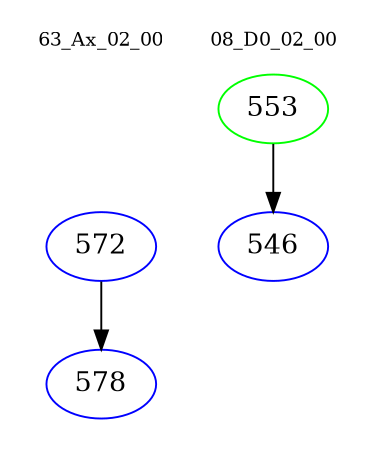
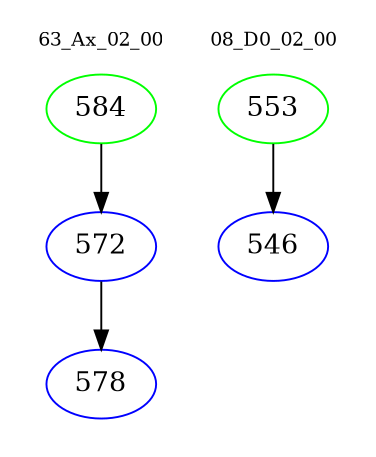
none -> (101, 109)
